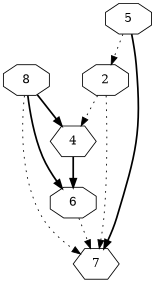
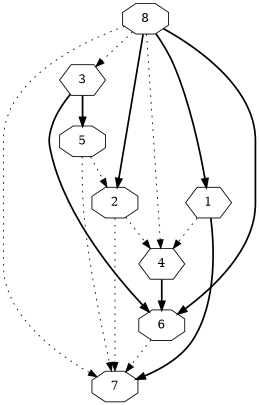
none -> (83, 80)
none -> (131, 106)
(47, 107) -> (153, 137)
(136, 139) -> (90, 260)
none -> (209, 203)
(96, 264) -> (115, 387)
